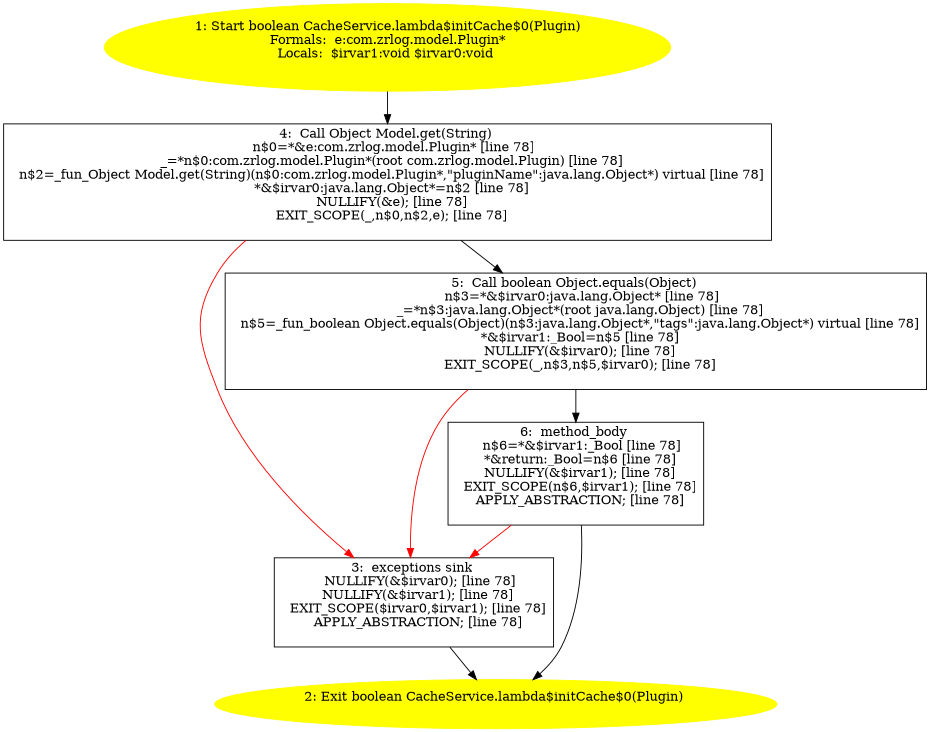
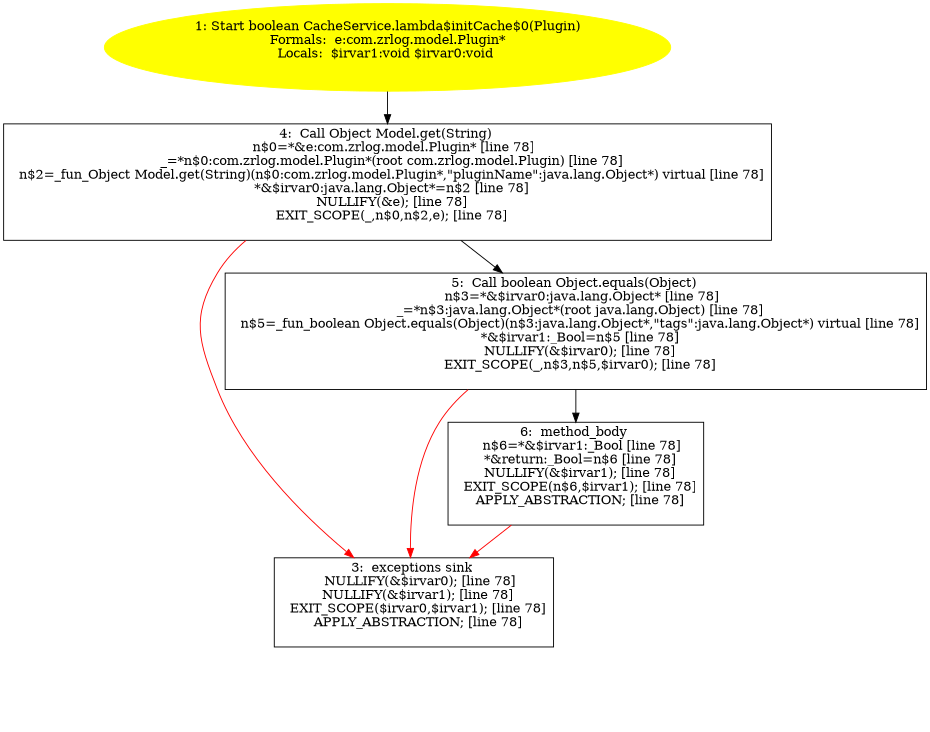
(496, 704) -> none
